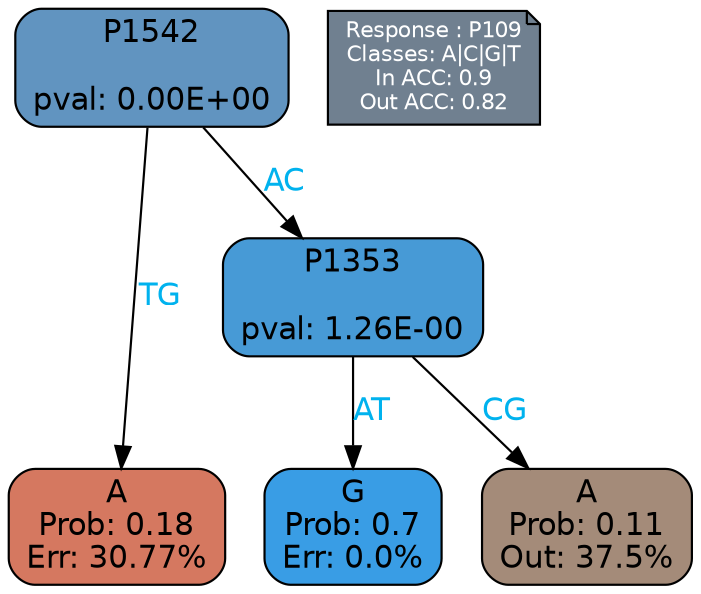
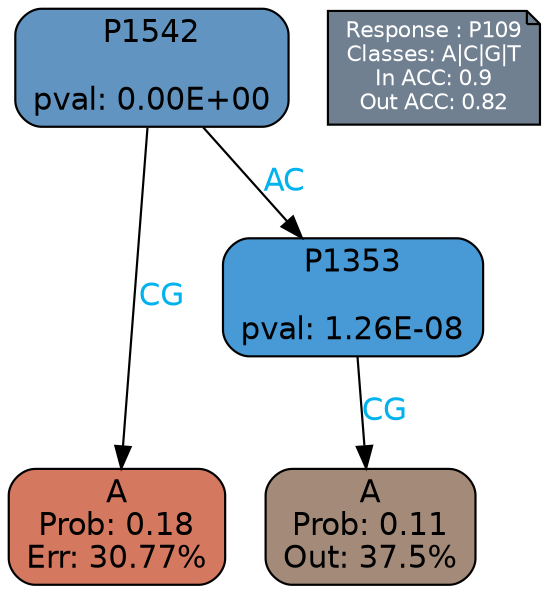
(160, 297) -> (162, 297)
(353, 297) -> (353, 297)
(353, 527) -> none
